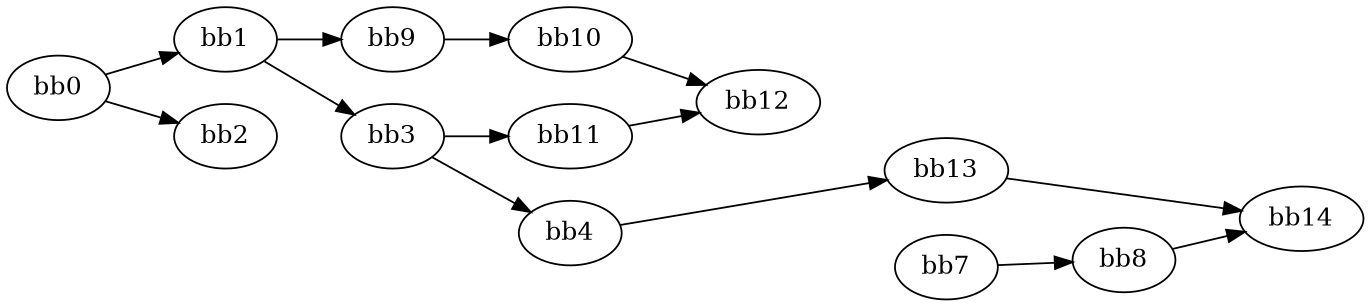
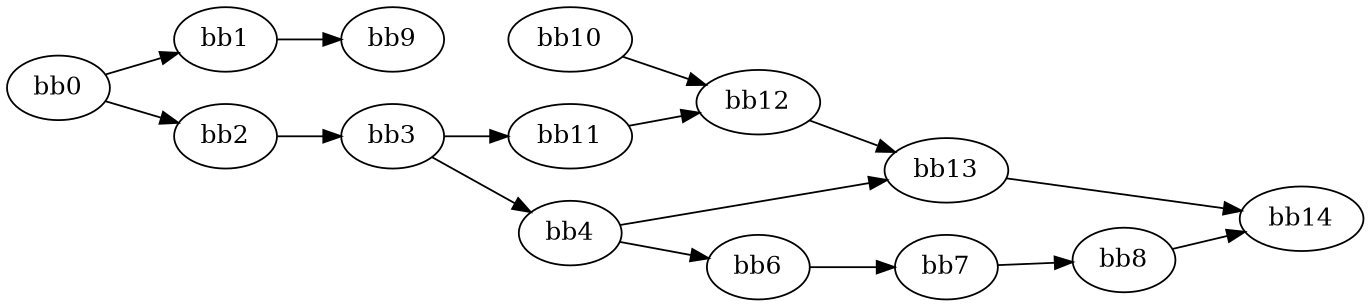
(467, 39) -> none
(301, 83) -> (300, 136)
none -> (844, 133)
none -> (758, 267)
